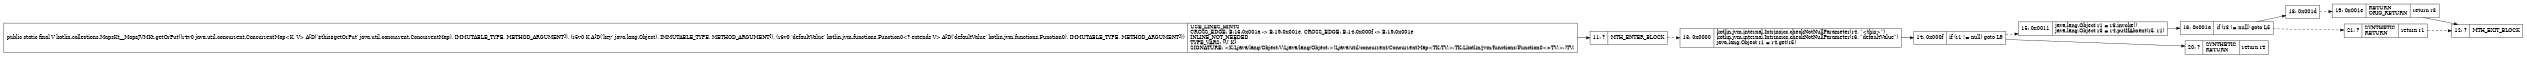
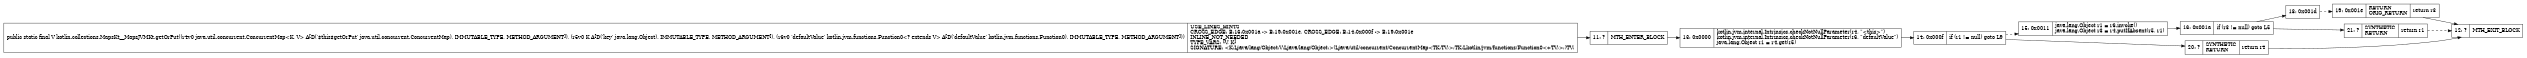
(2307, 29) -> (2307, 29)
(1672, 38) -> (1672, 38)
none -> (2363, 47)
